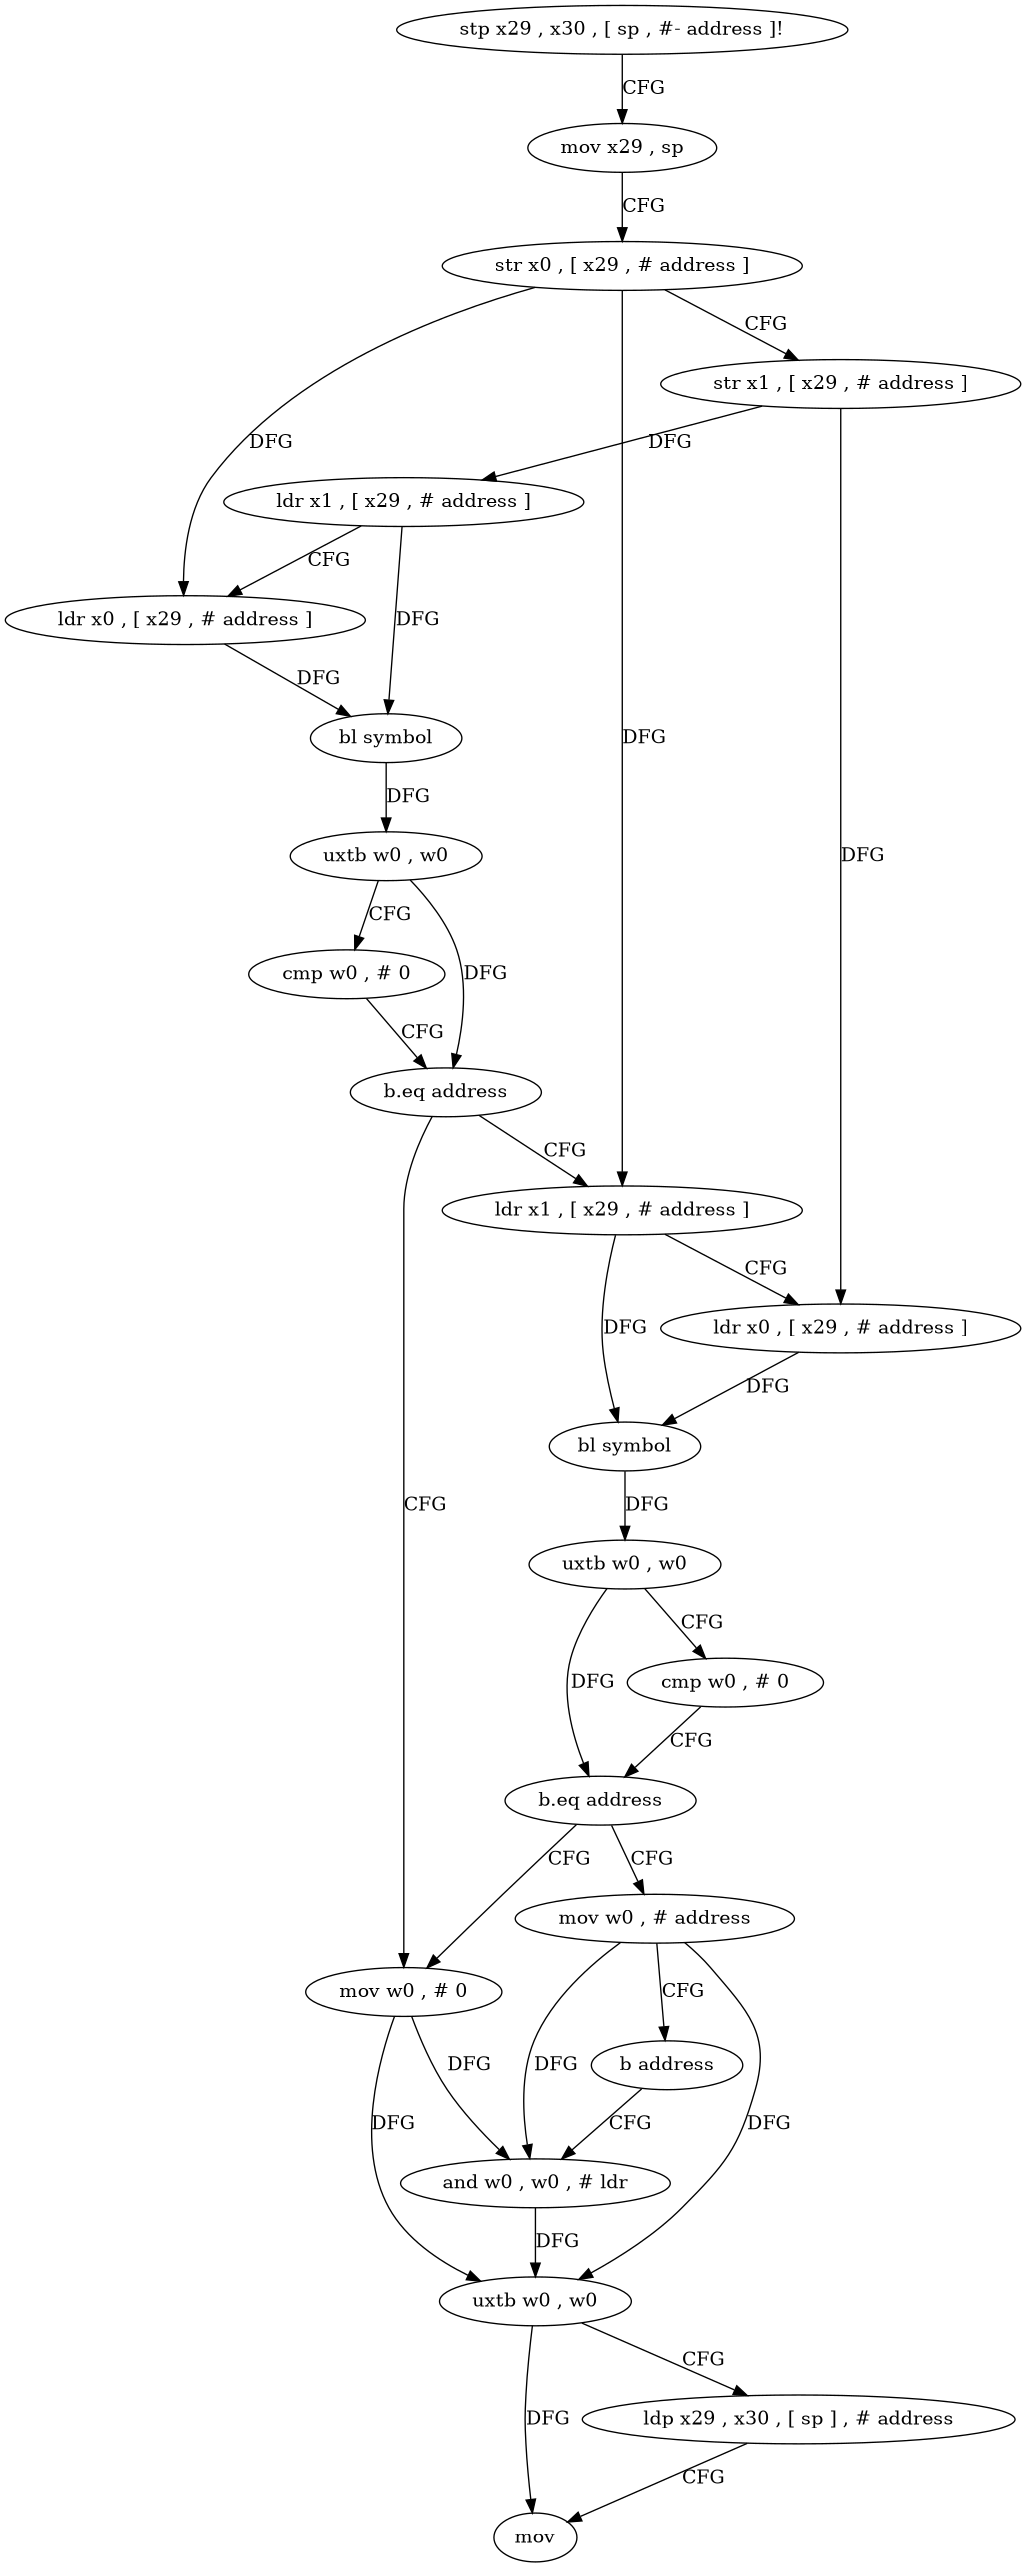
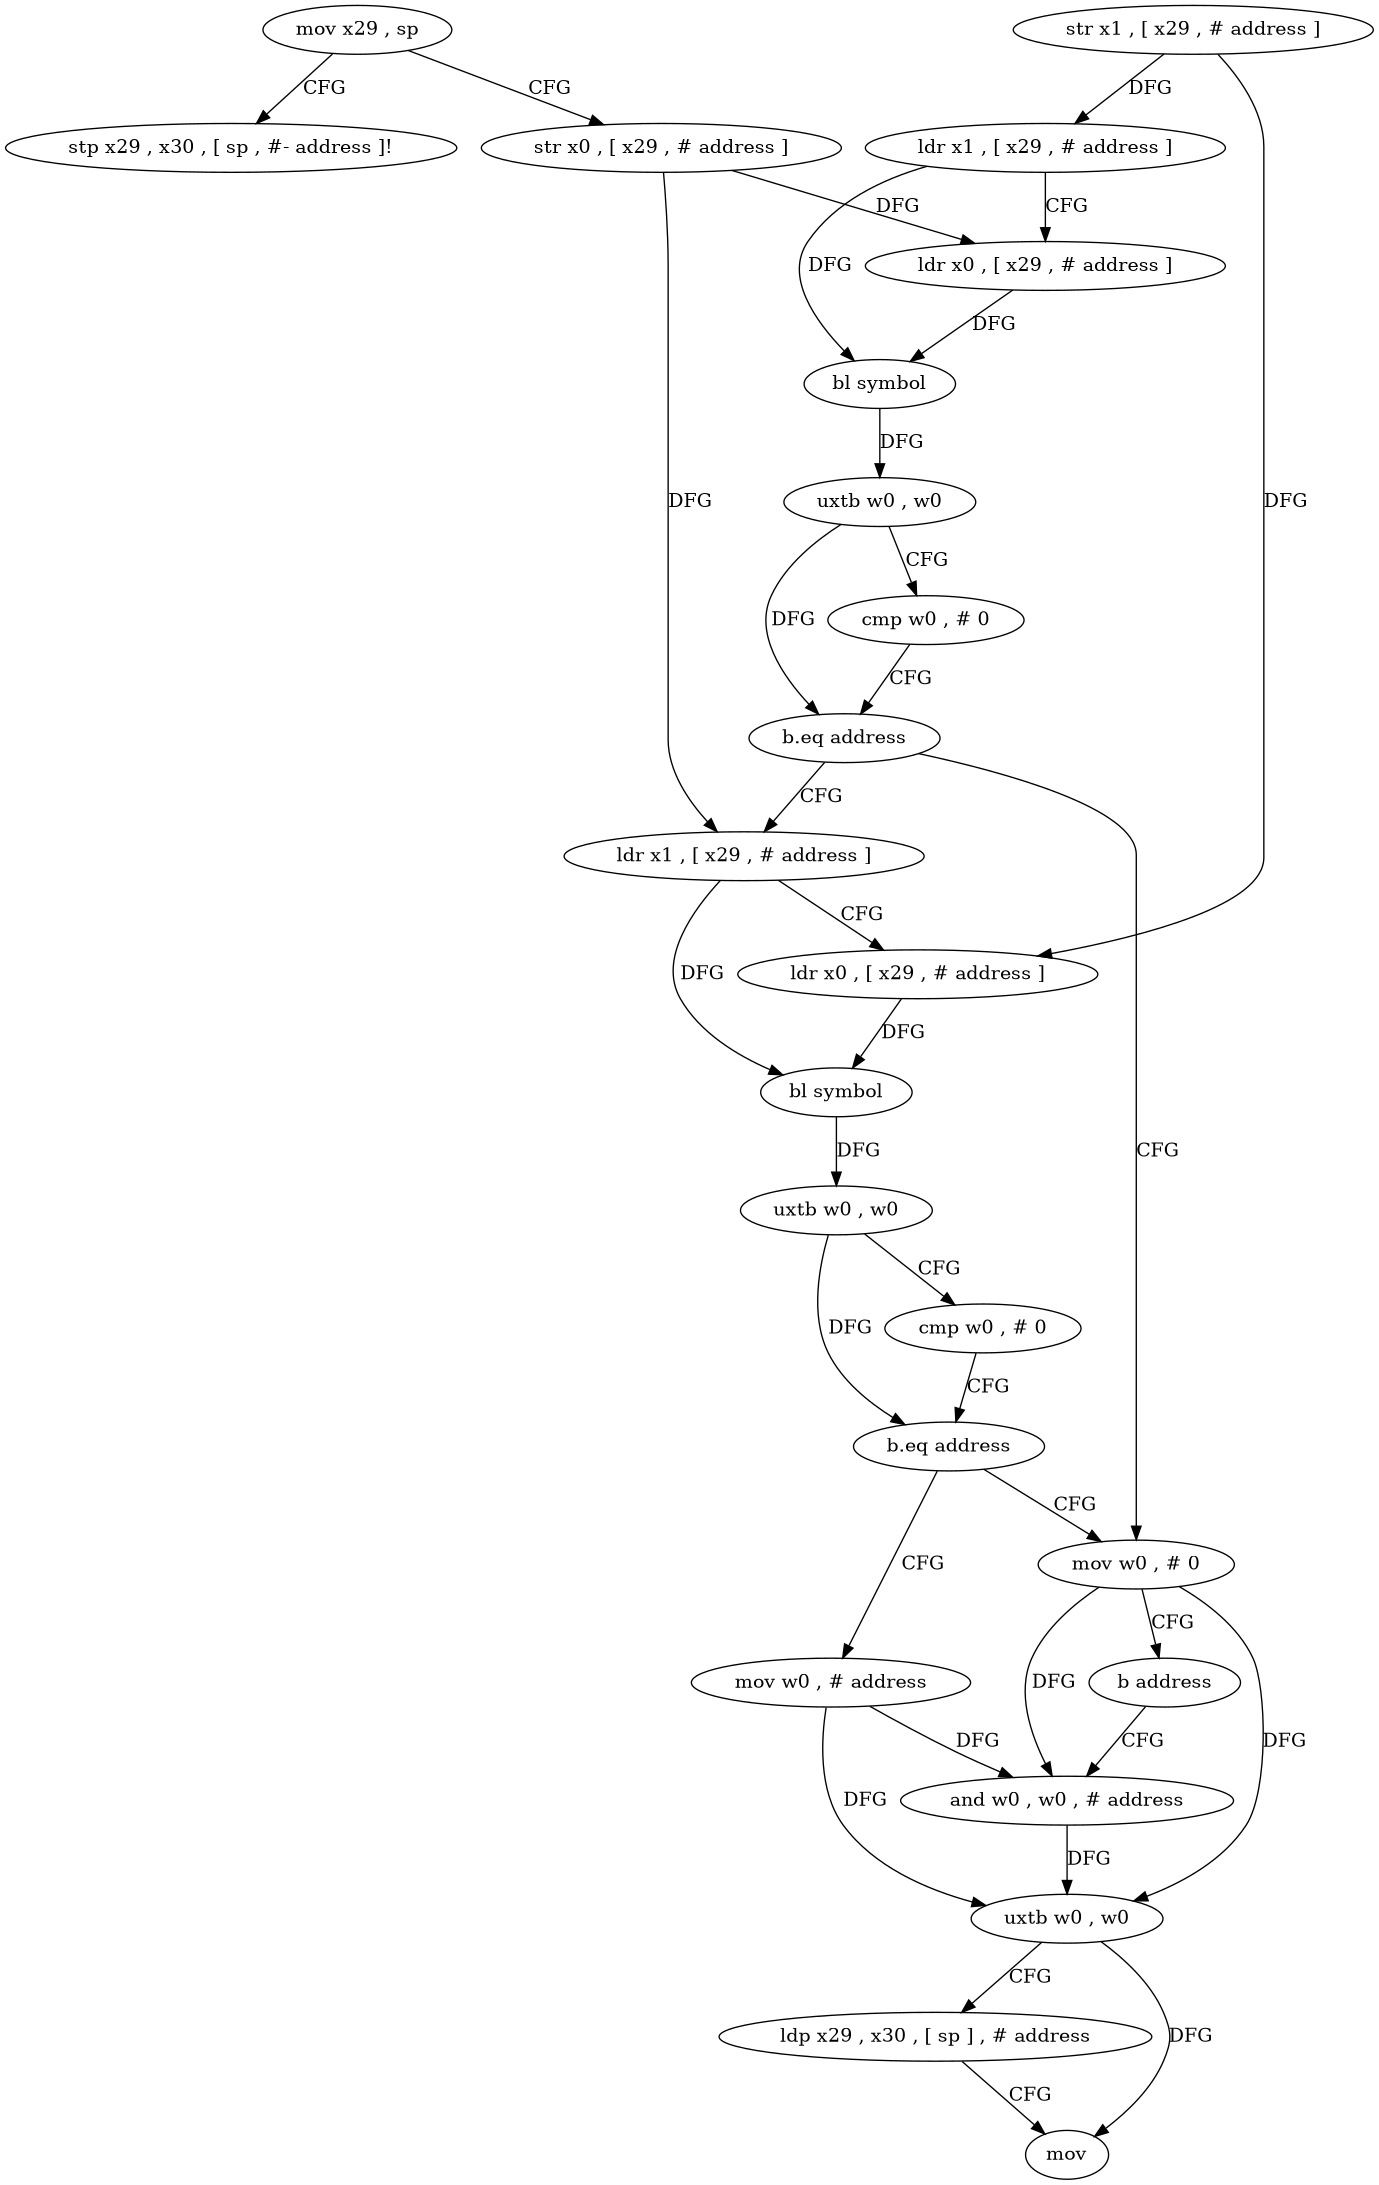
(622, 82) -> (300, 84)
(725, 322) -> none
(660, 1985) -> (1149, 1617)
(535, 2183) -> (1067, 1801)
